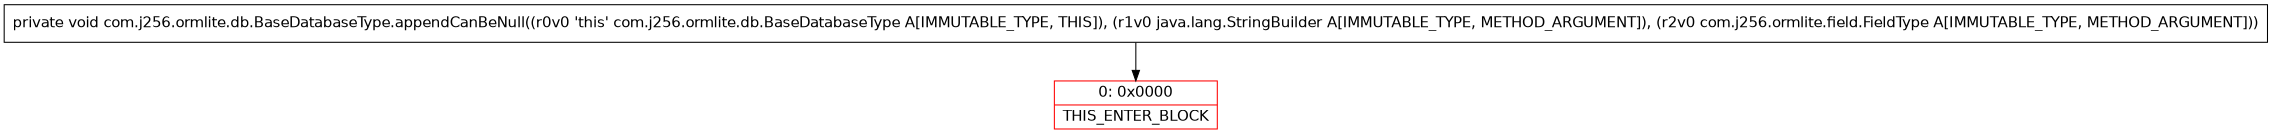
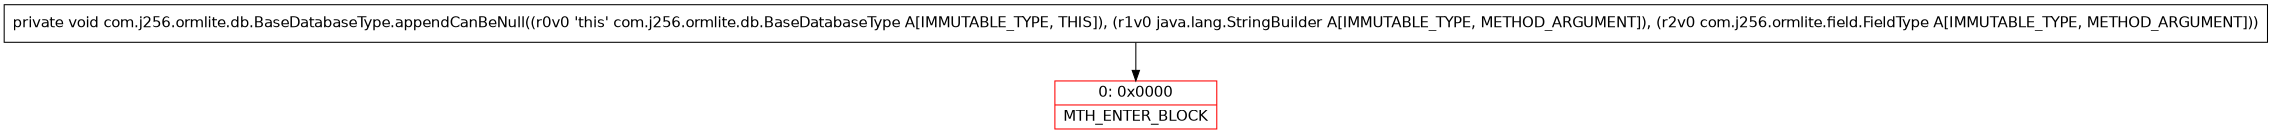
(1136, 116) -> (1136, 116)
